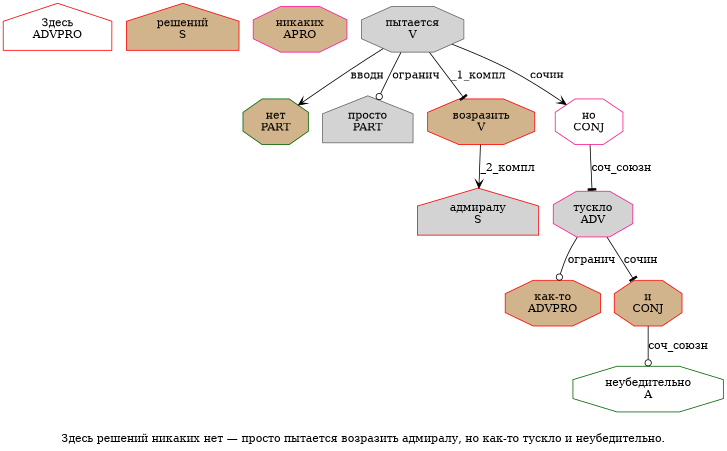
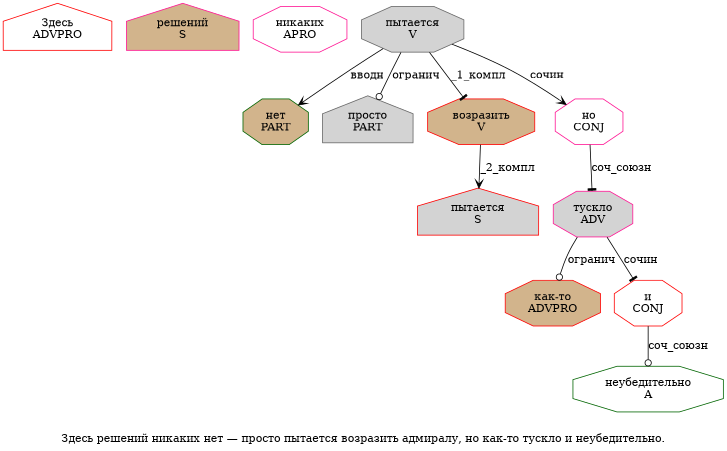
(183, 29) -> (183, 29)
(300, 29) -> (300, 29)
(478, 214) -> (478, 214)
(648, 303) -> (648, 303)
